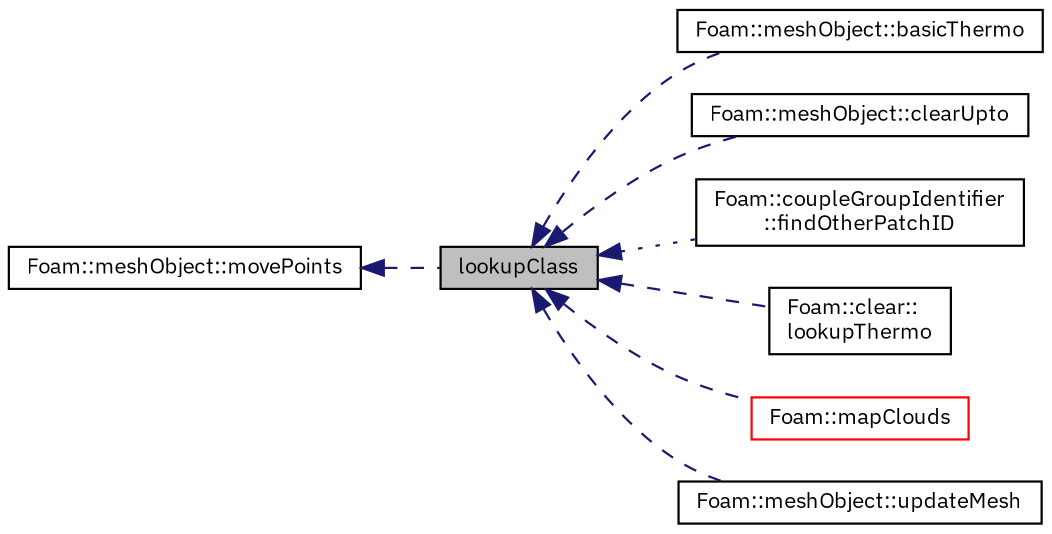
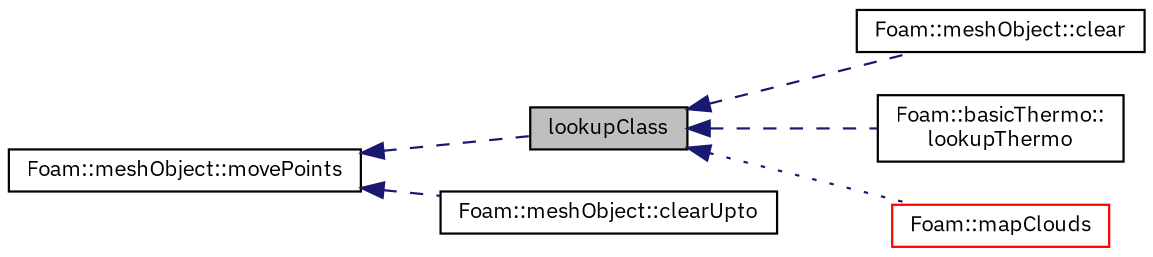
(860, 31) -> (1001, 31)
(645, 174) -> (412, 193)
(860, 213) -> none
(860, 321) -> (1001, 128)
(652, 363) -> (812, 179)
(860, 503) -> none
